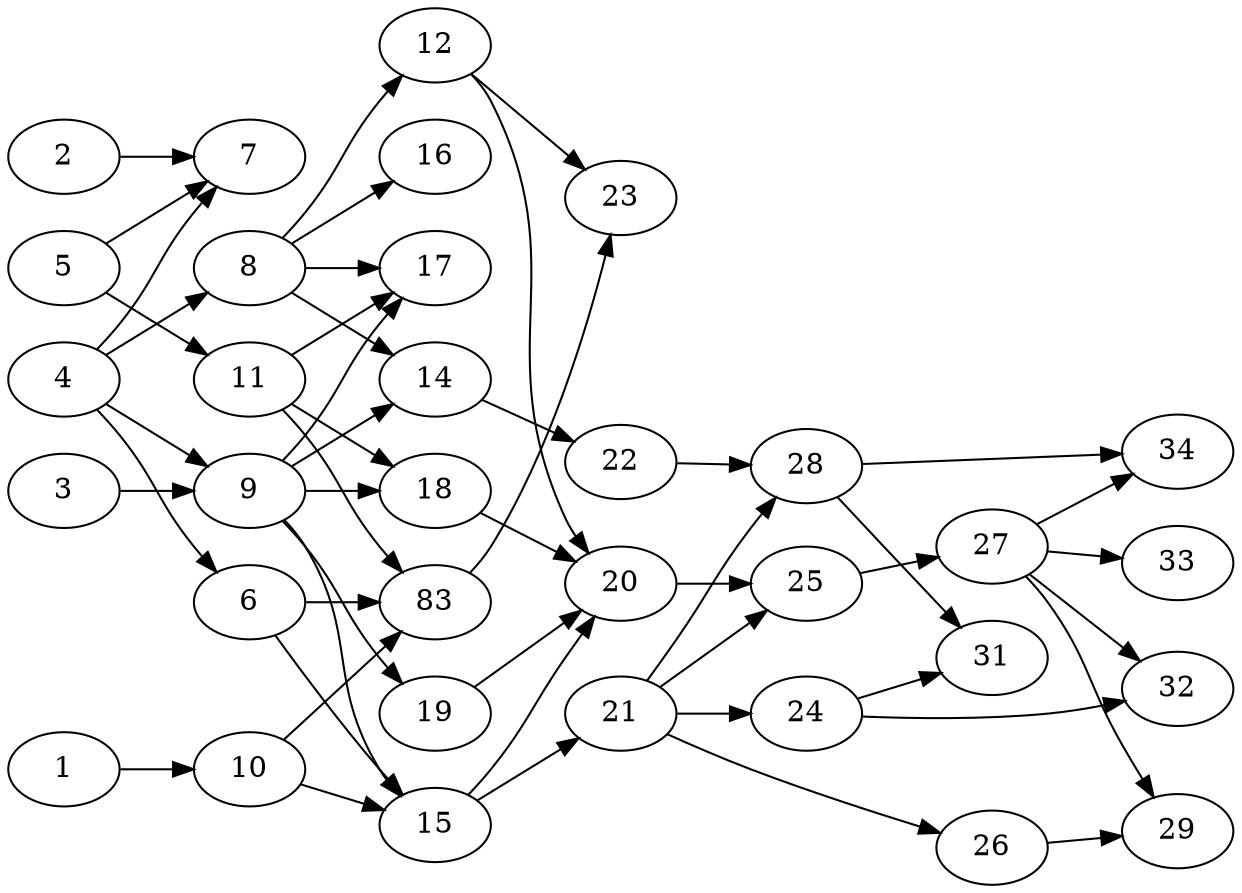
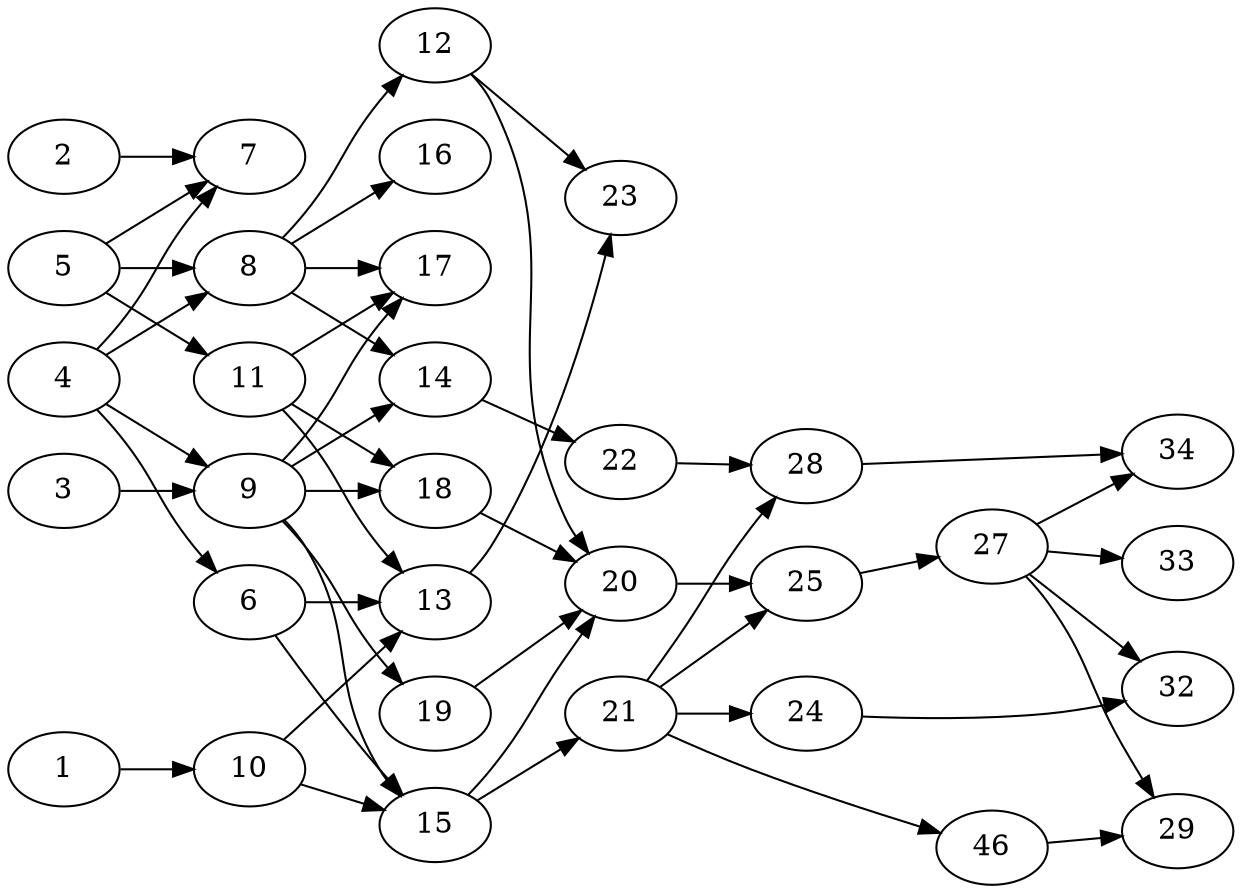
none -> (141, 268)
(435, 602) -> (435, 602)
(992, 658) -> none
(992, 848) -> (992, 848)
